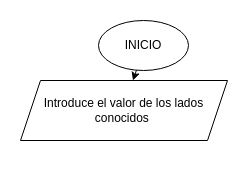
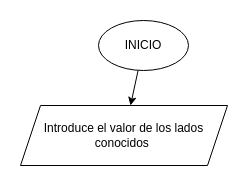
(124, 111) -> (124, 136)
